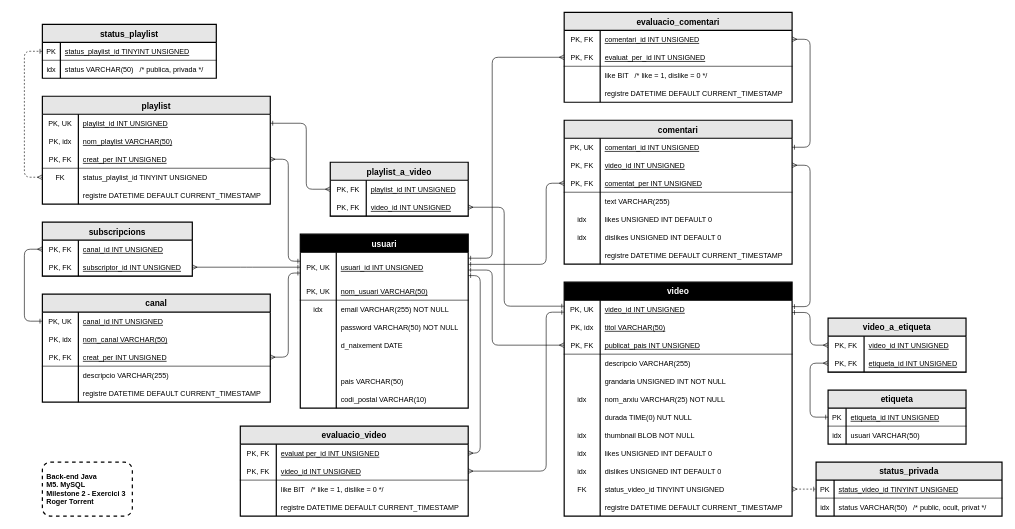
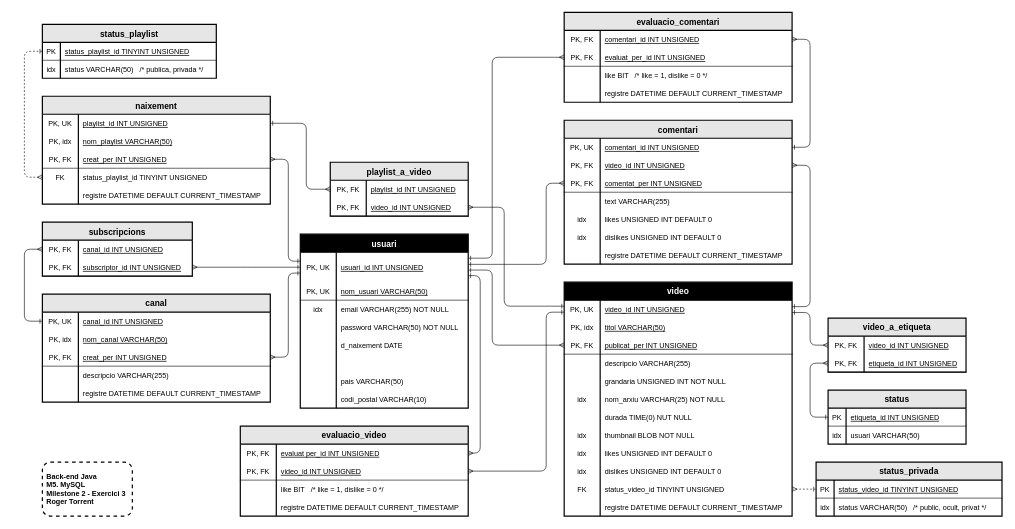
(156, 106) -> (156, 106)
(653, 346) -> (651, 346)
(897, 400) -> (897, 400)
